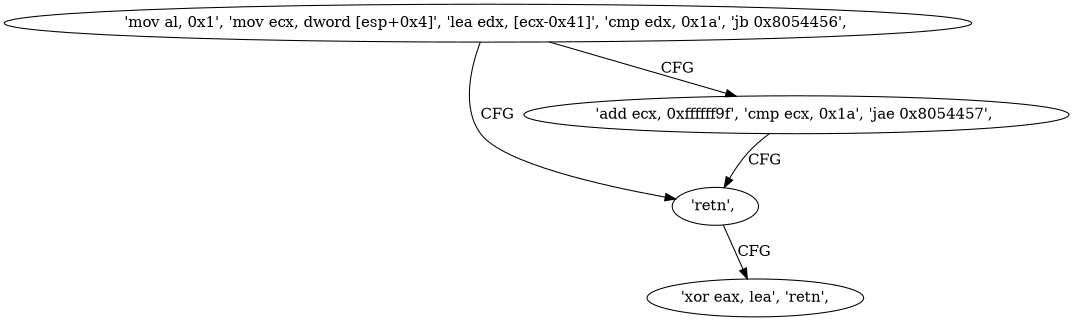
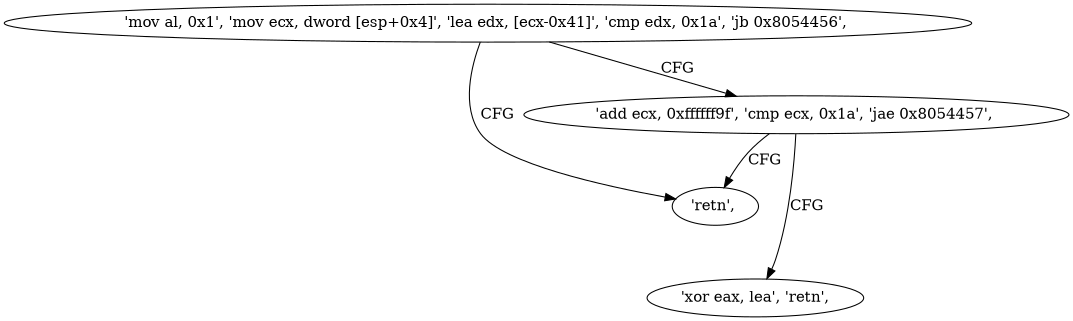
(733, 247) -> (789, 203)
